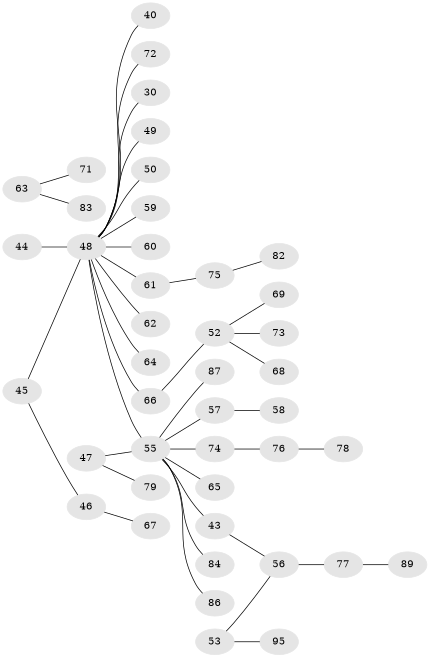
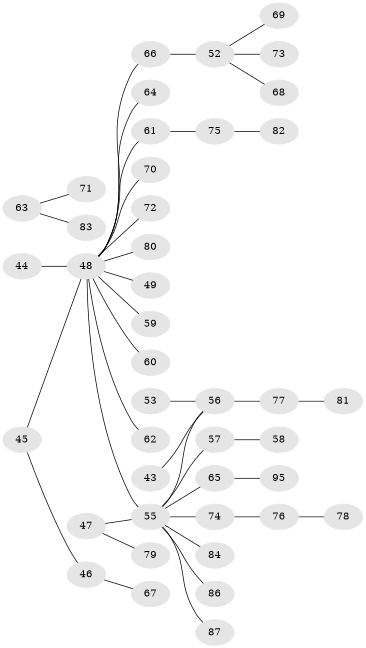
(151, 16) -> (151, 170)
(151, 93) -> (151, 247)
(151, 170) -> none
(184, 489) -> (183, 459)
(408, 565) -> (343, 401)
(247, 642) -> (247, 478)
